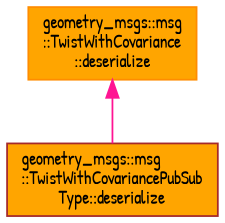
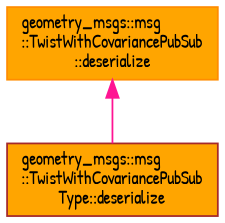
(112, 43) -> (112, 43)
